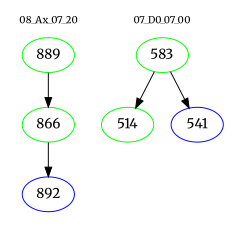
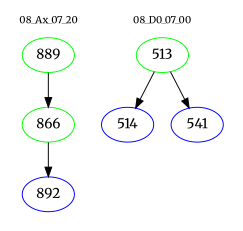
(162, 21) -> (162, 21)
(162, 55) -> (162, 55)
(128, 125) -> (128, 125)
